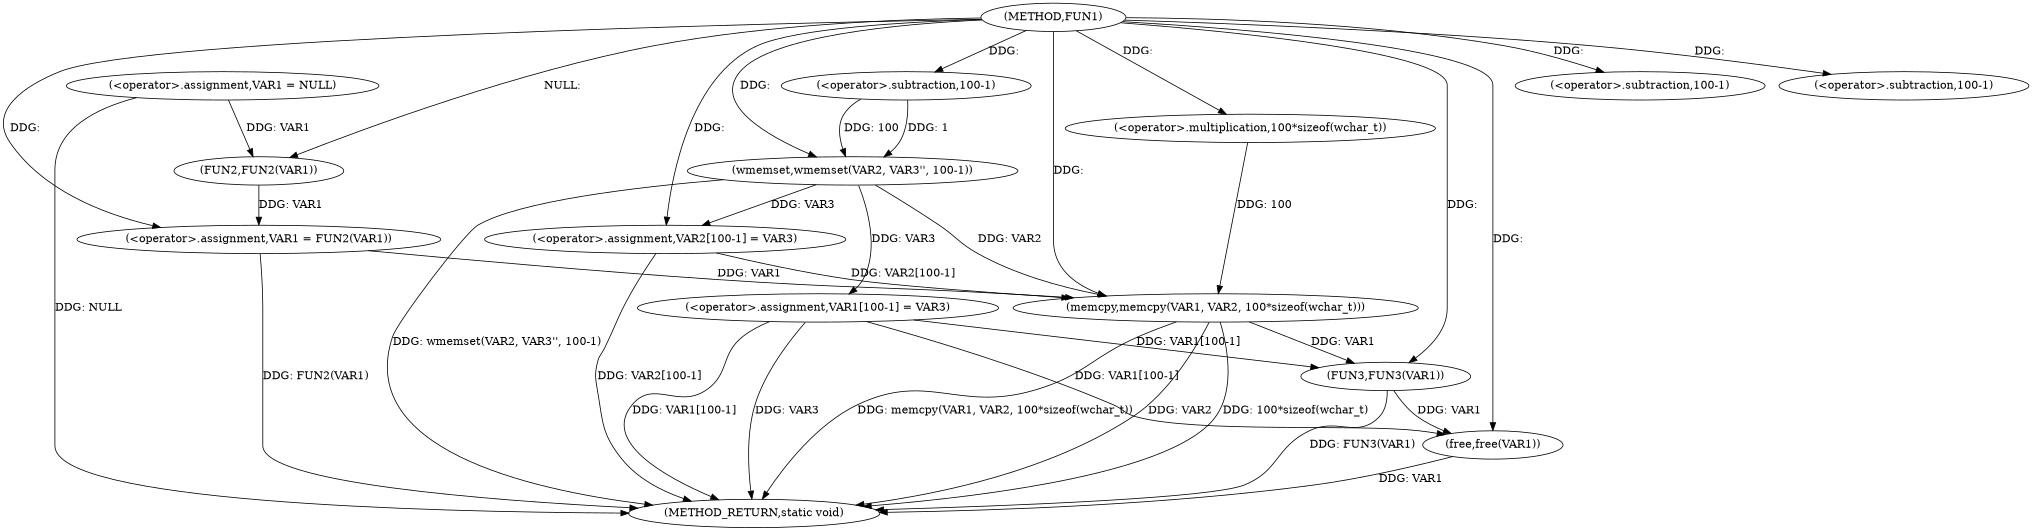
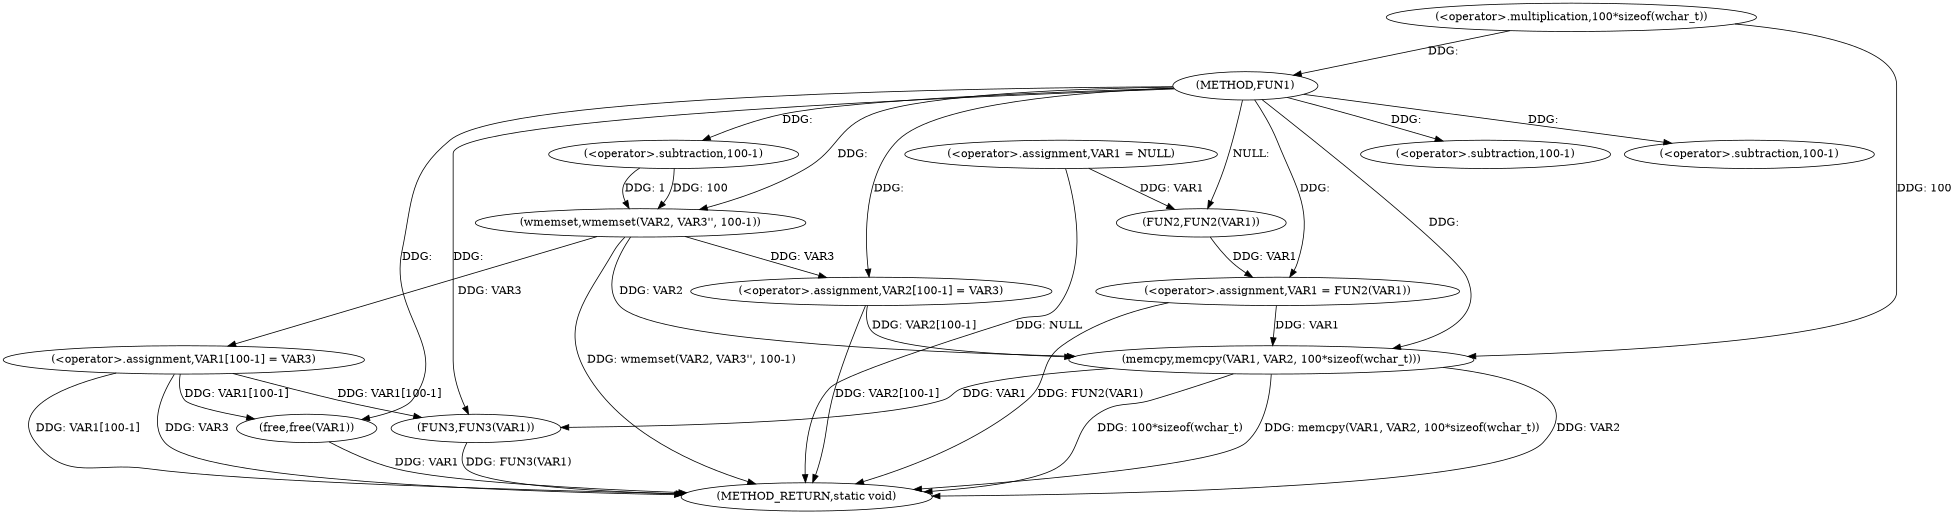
(1148, 71) -> (1406, 52)
(1415, 415) -> none
